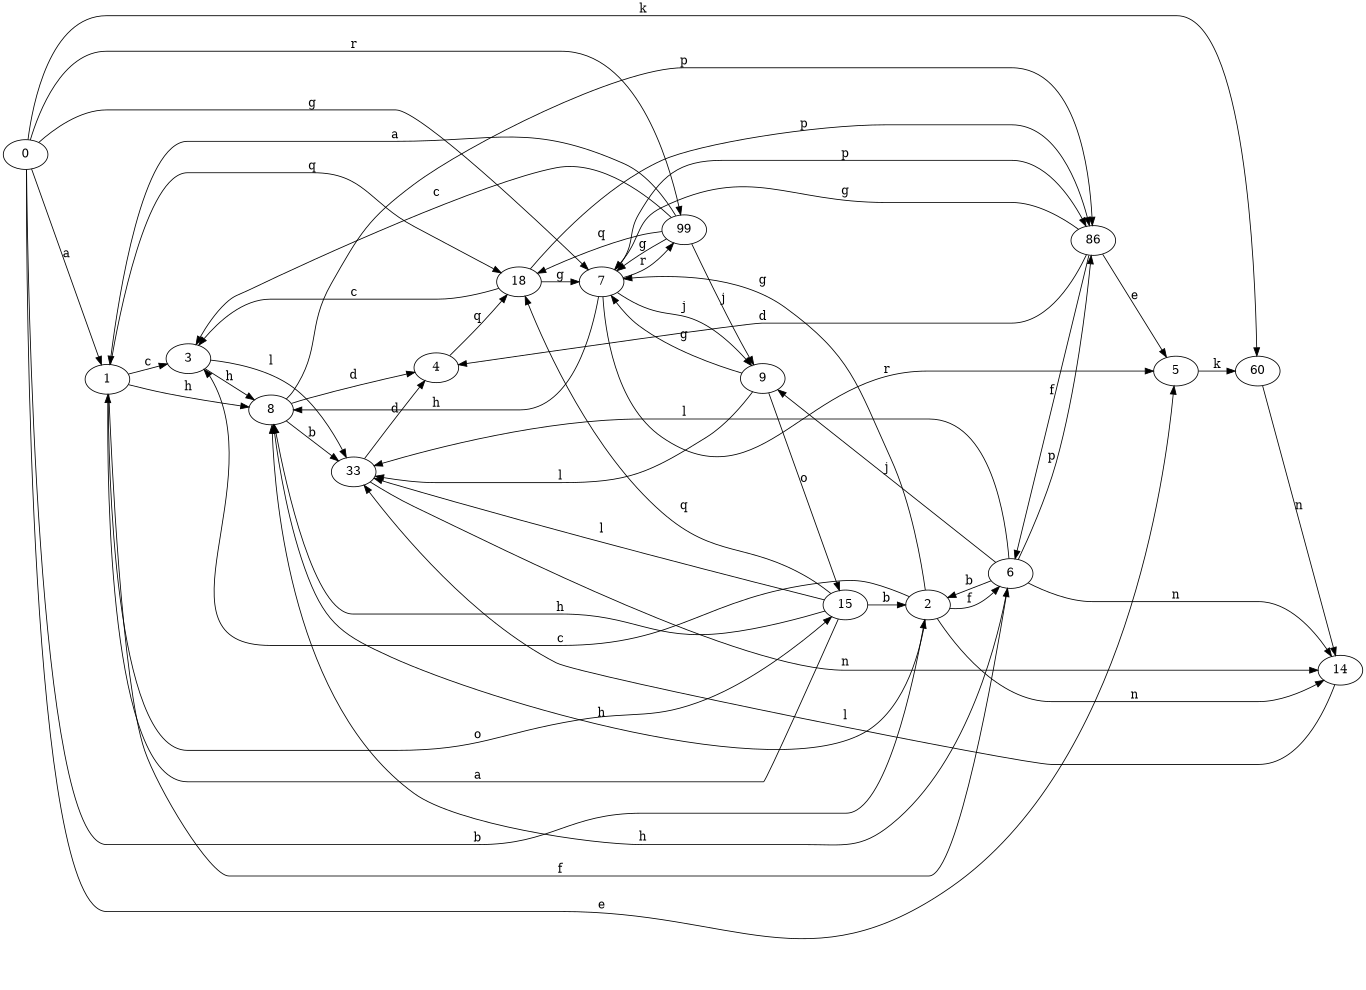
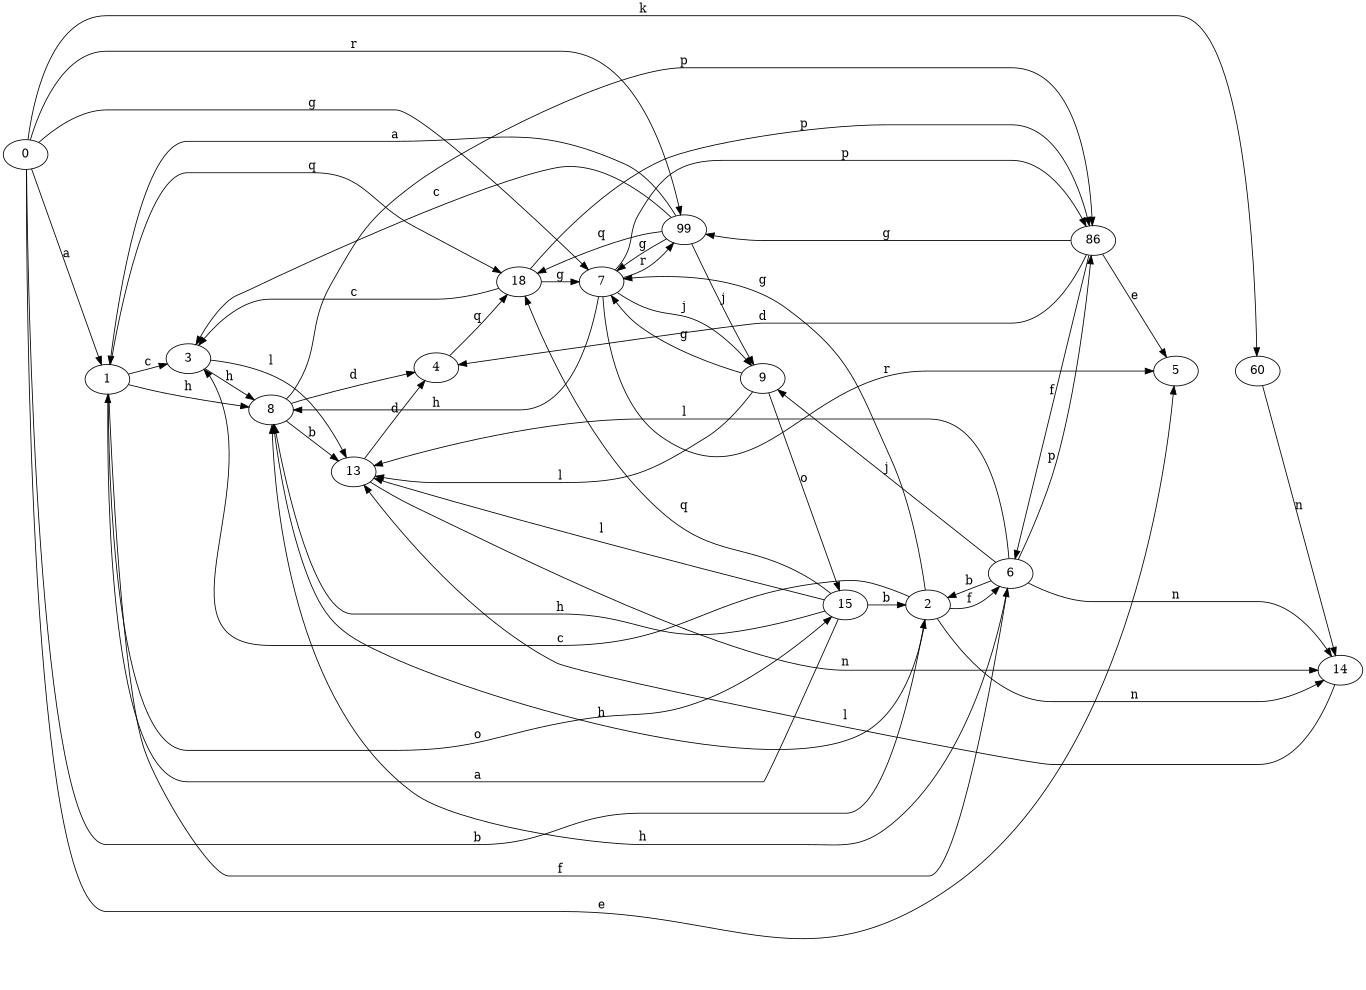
(836, 199) -> (892, 241)
(1213, 371) -> none
(354, 472) -> (354, 472)
